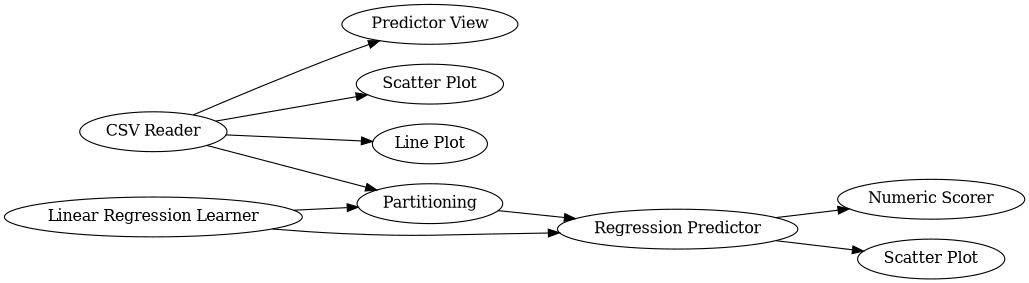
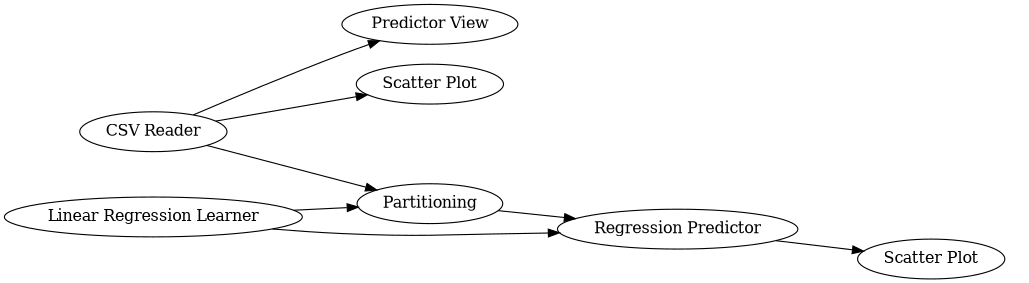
(430, 144) -> none
(931, 199) -> none
